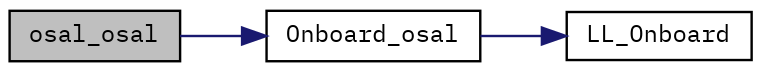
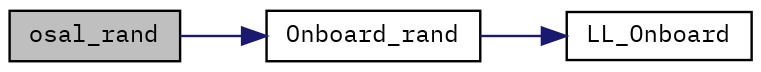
(95, 36) -> (95, 36)
(373, 36) -> (373, 36)
